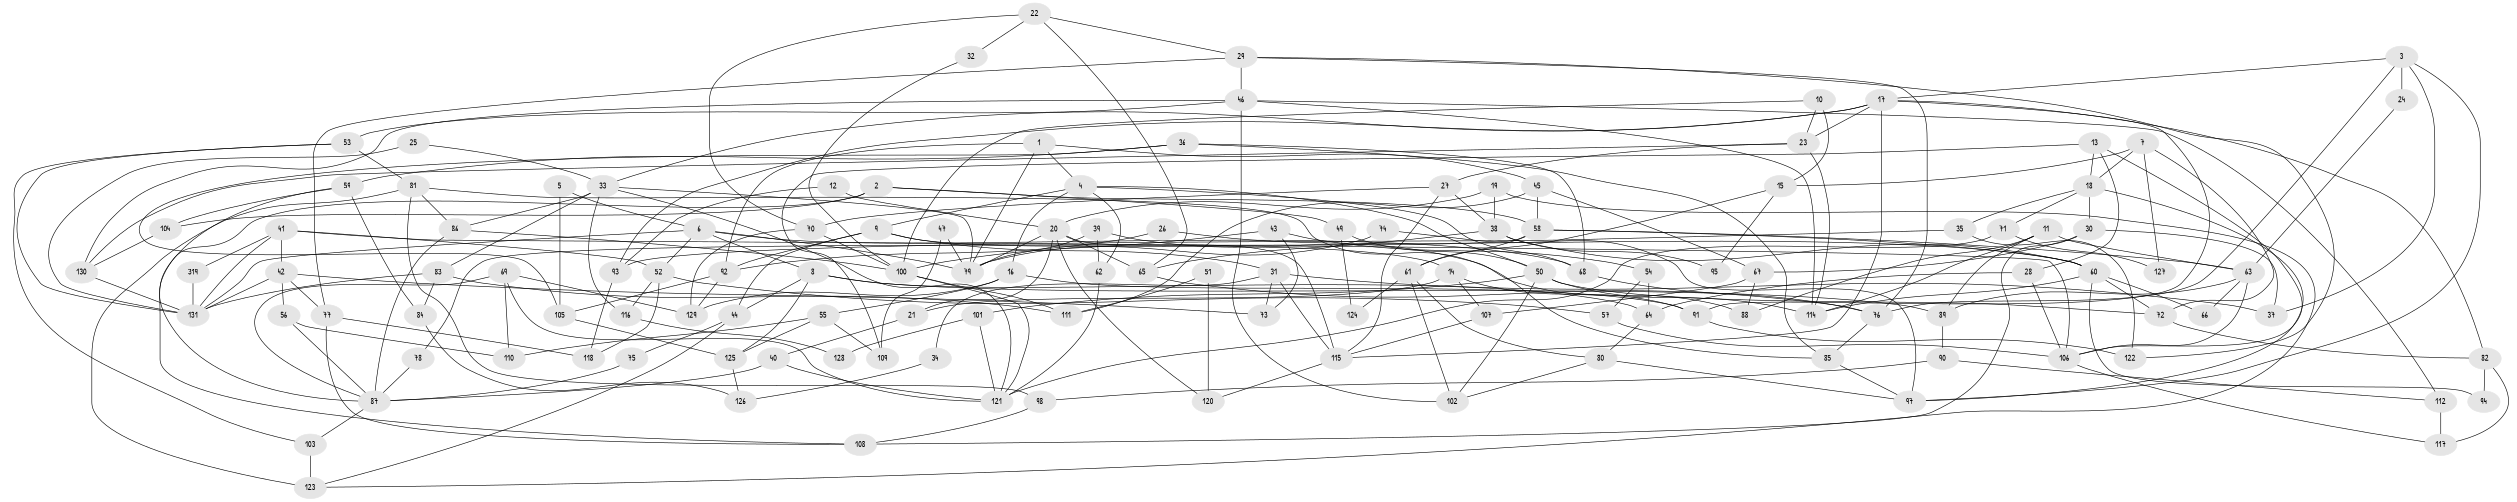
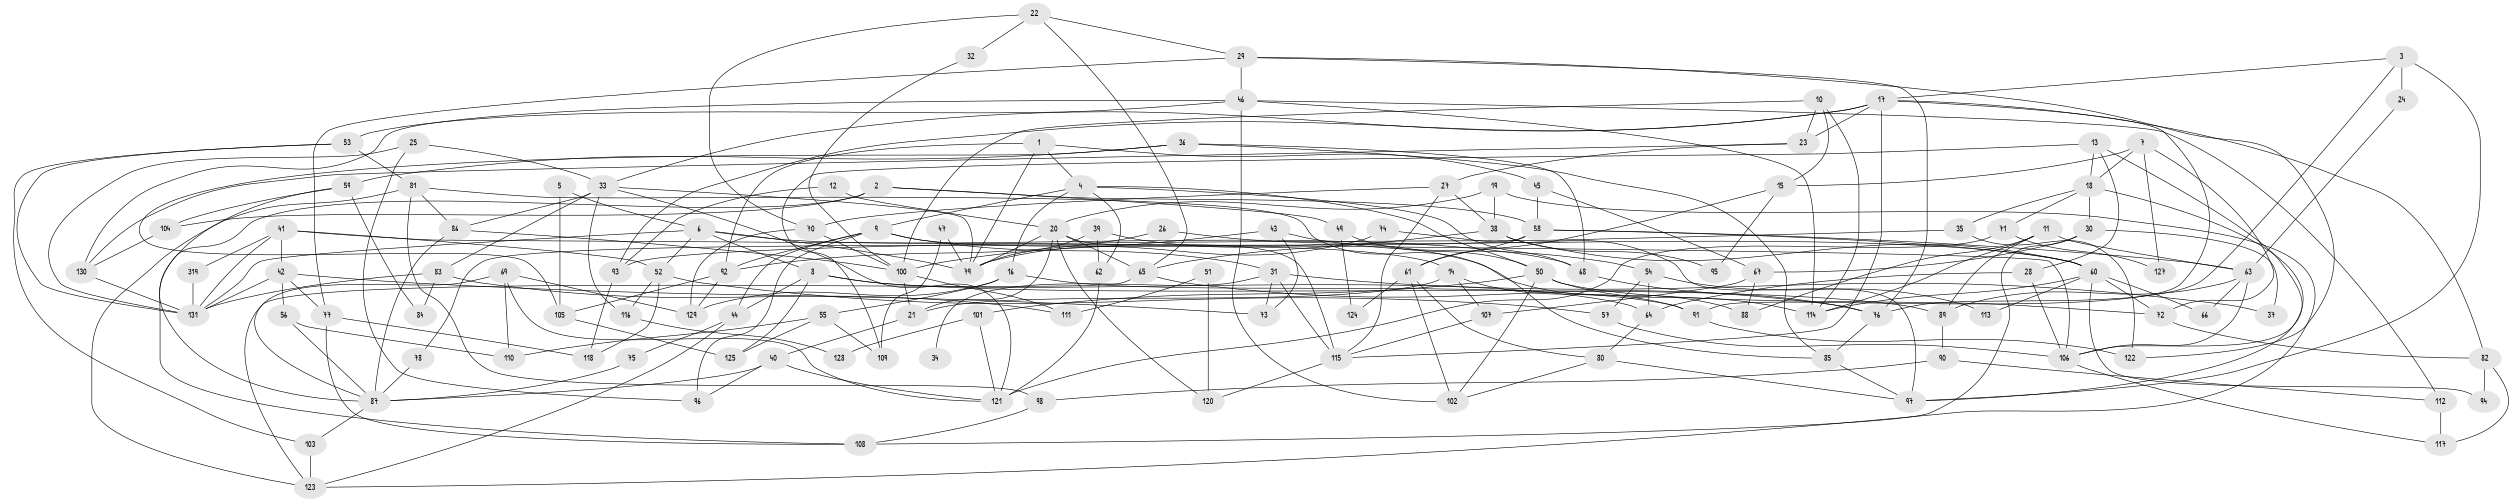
(1256, 218) -> none
(2428, 218) -> none
(1829, 228) -> (1859, 204)
none -> (600, 286)
(1024, 313) -> (907, 294)
none -> (1986, 315)
none -> (698, 402)
(741, 402) -> none
